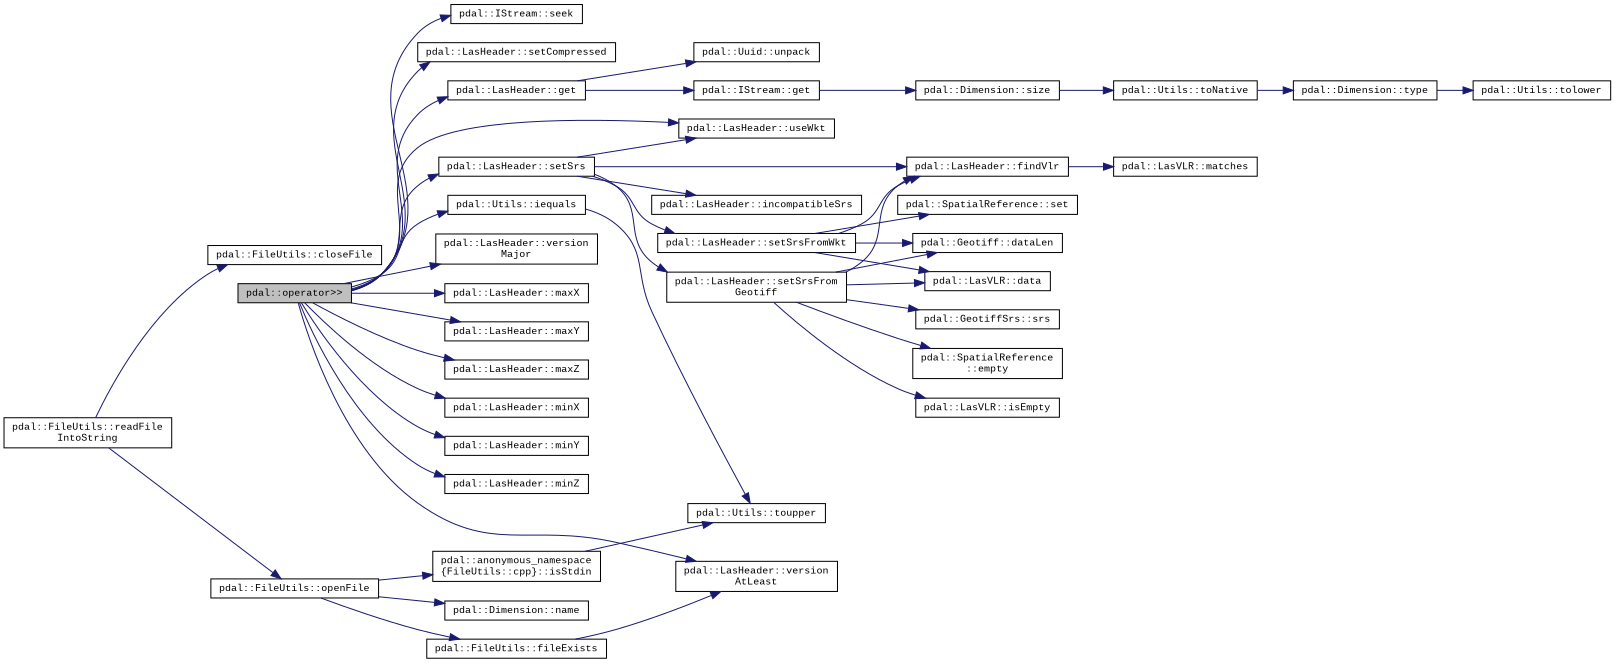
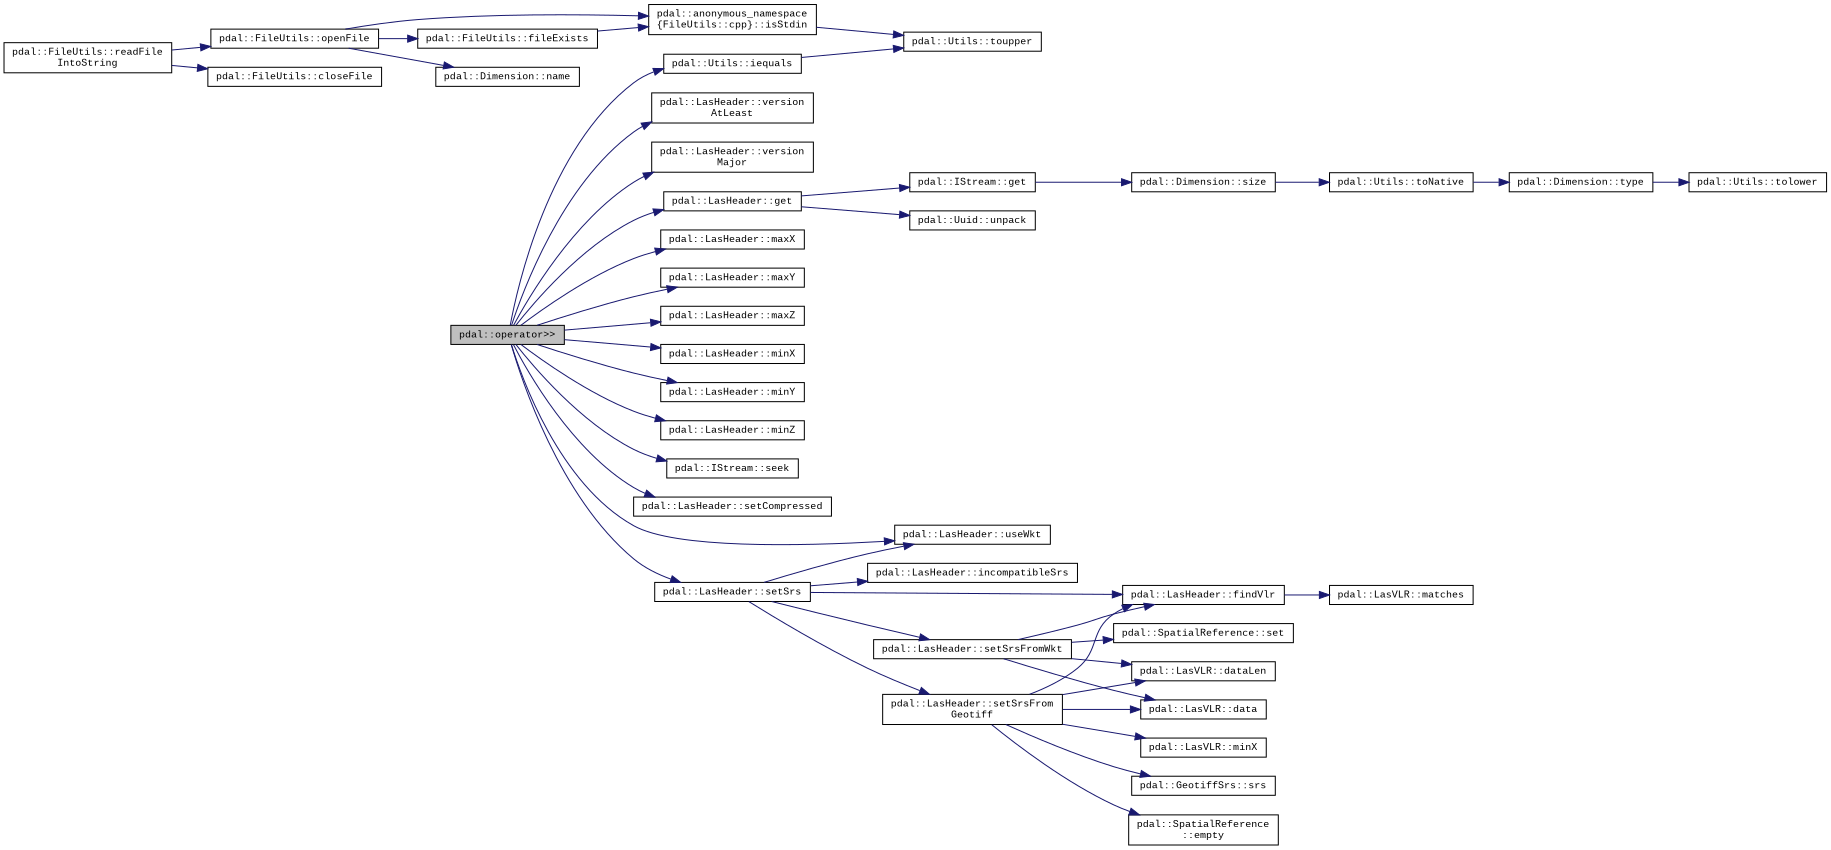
(988, 243) -> (1203, 671)
(988, 408) -> (1203, 748)
(644, 621) -> (618, 29)
